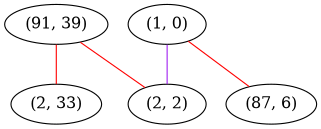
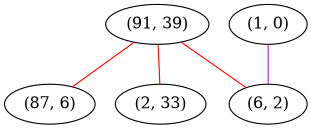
(219, 64) -> (103, 65)
(167, 104) -> (268, 104)
